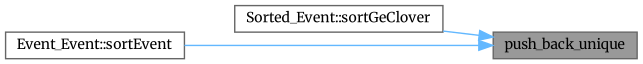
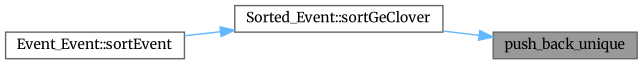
(332, 45) -> (202, 34)
